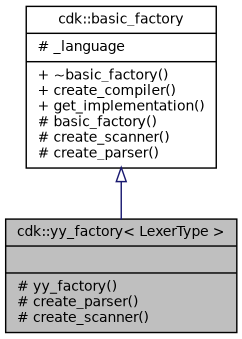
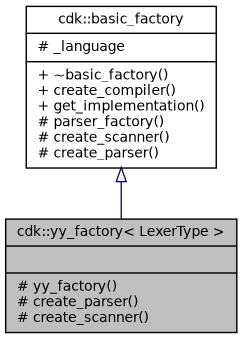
(98, 122) -> (101, 122)
